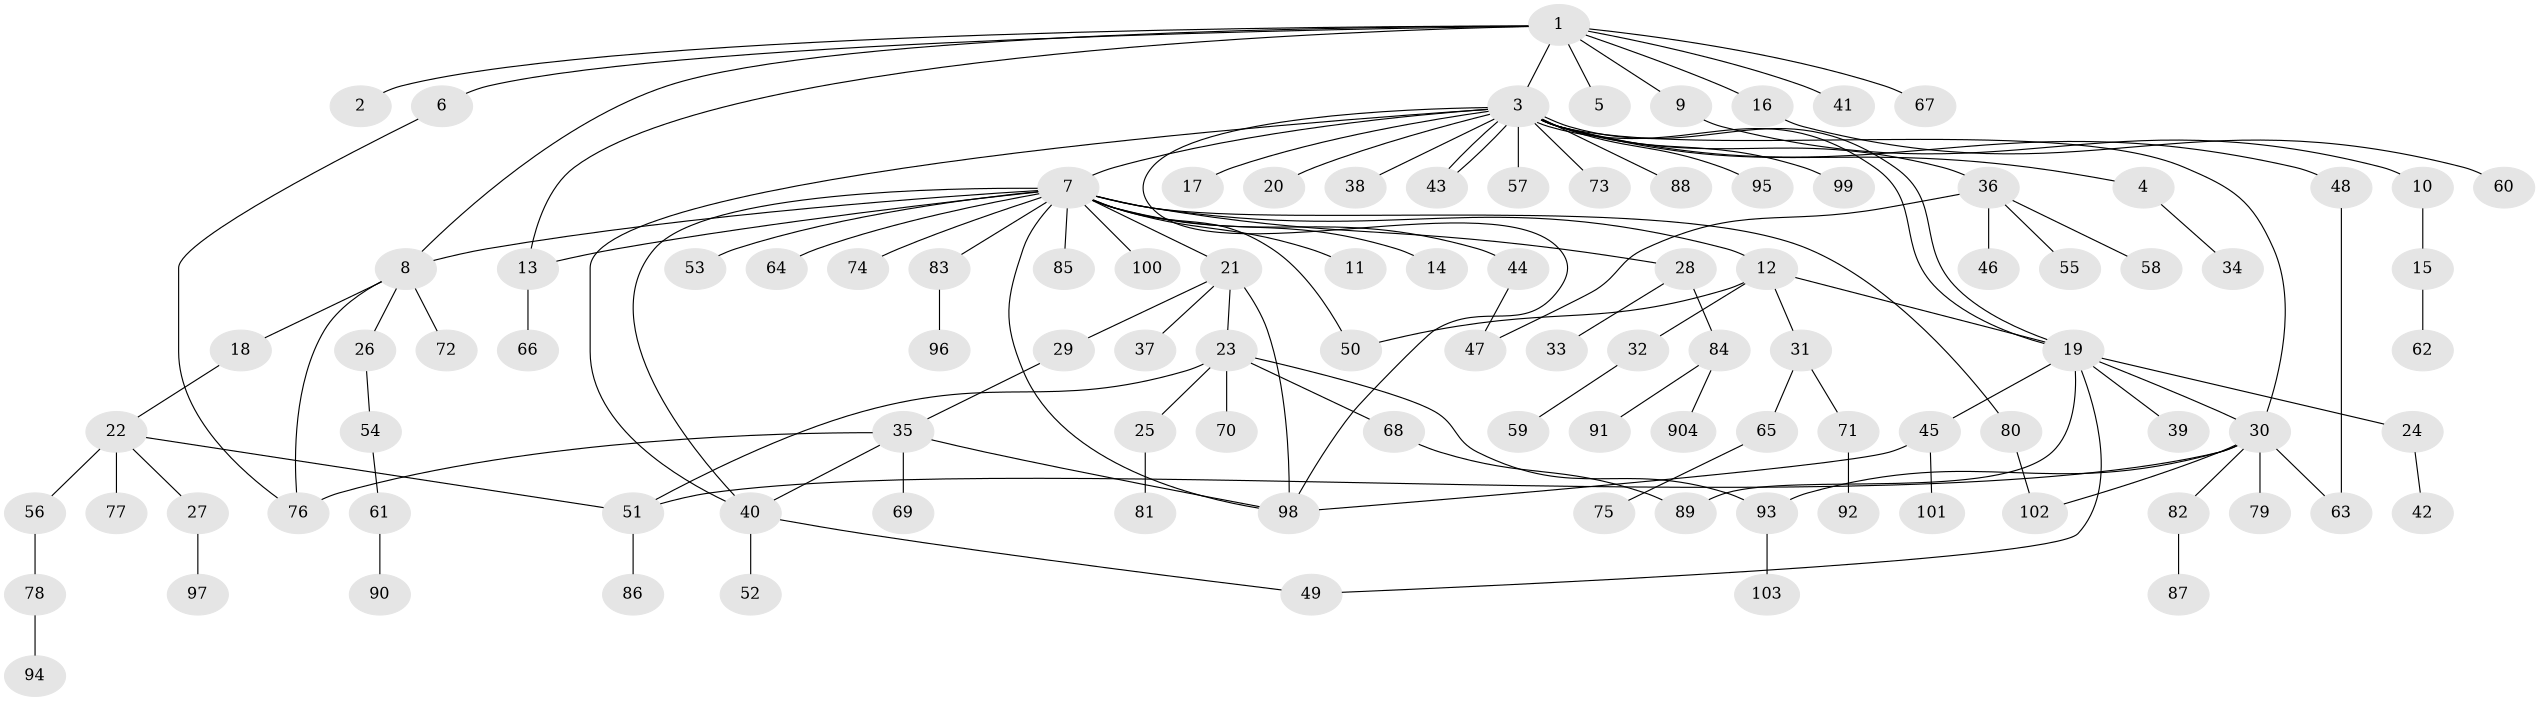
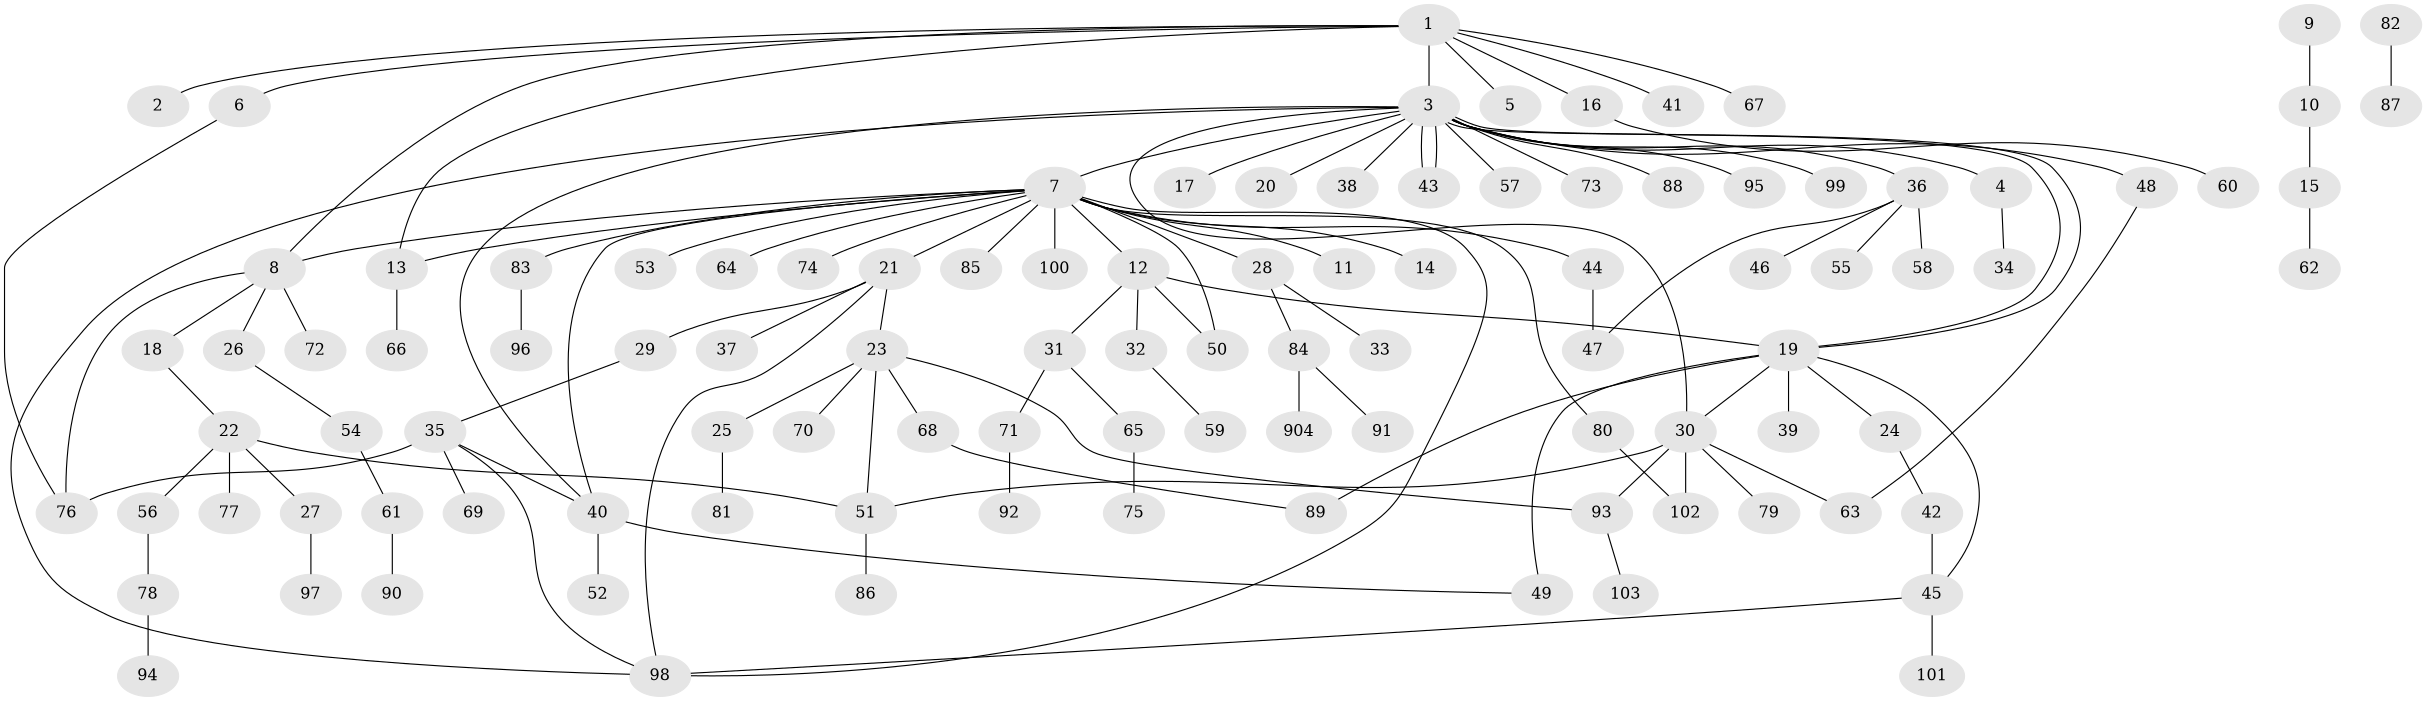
(1620, 66) -> none
(2219, 472) -> none
none -> (1932, 554)
